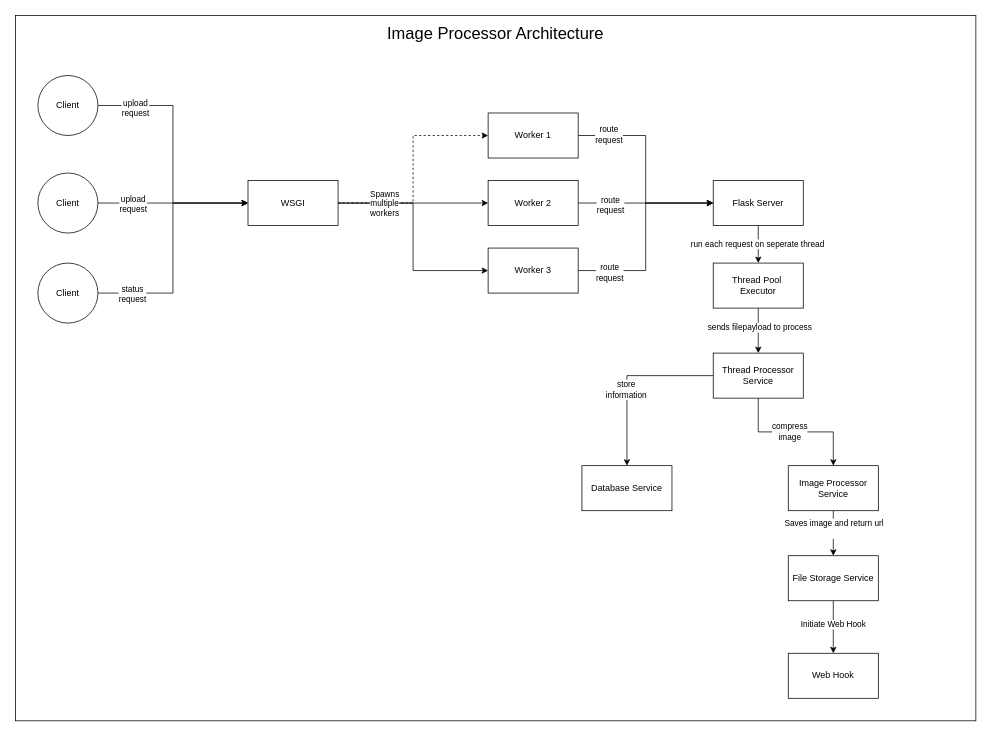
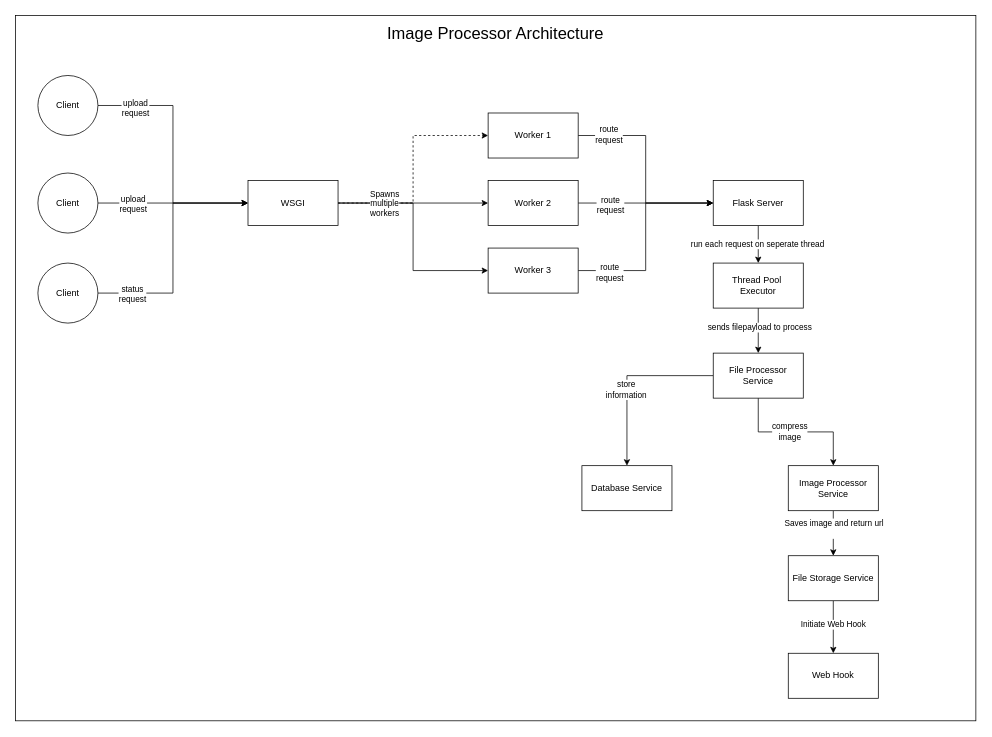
(758, 375) -> (758, 375)
